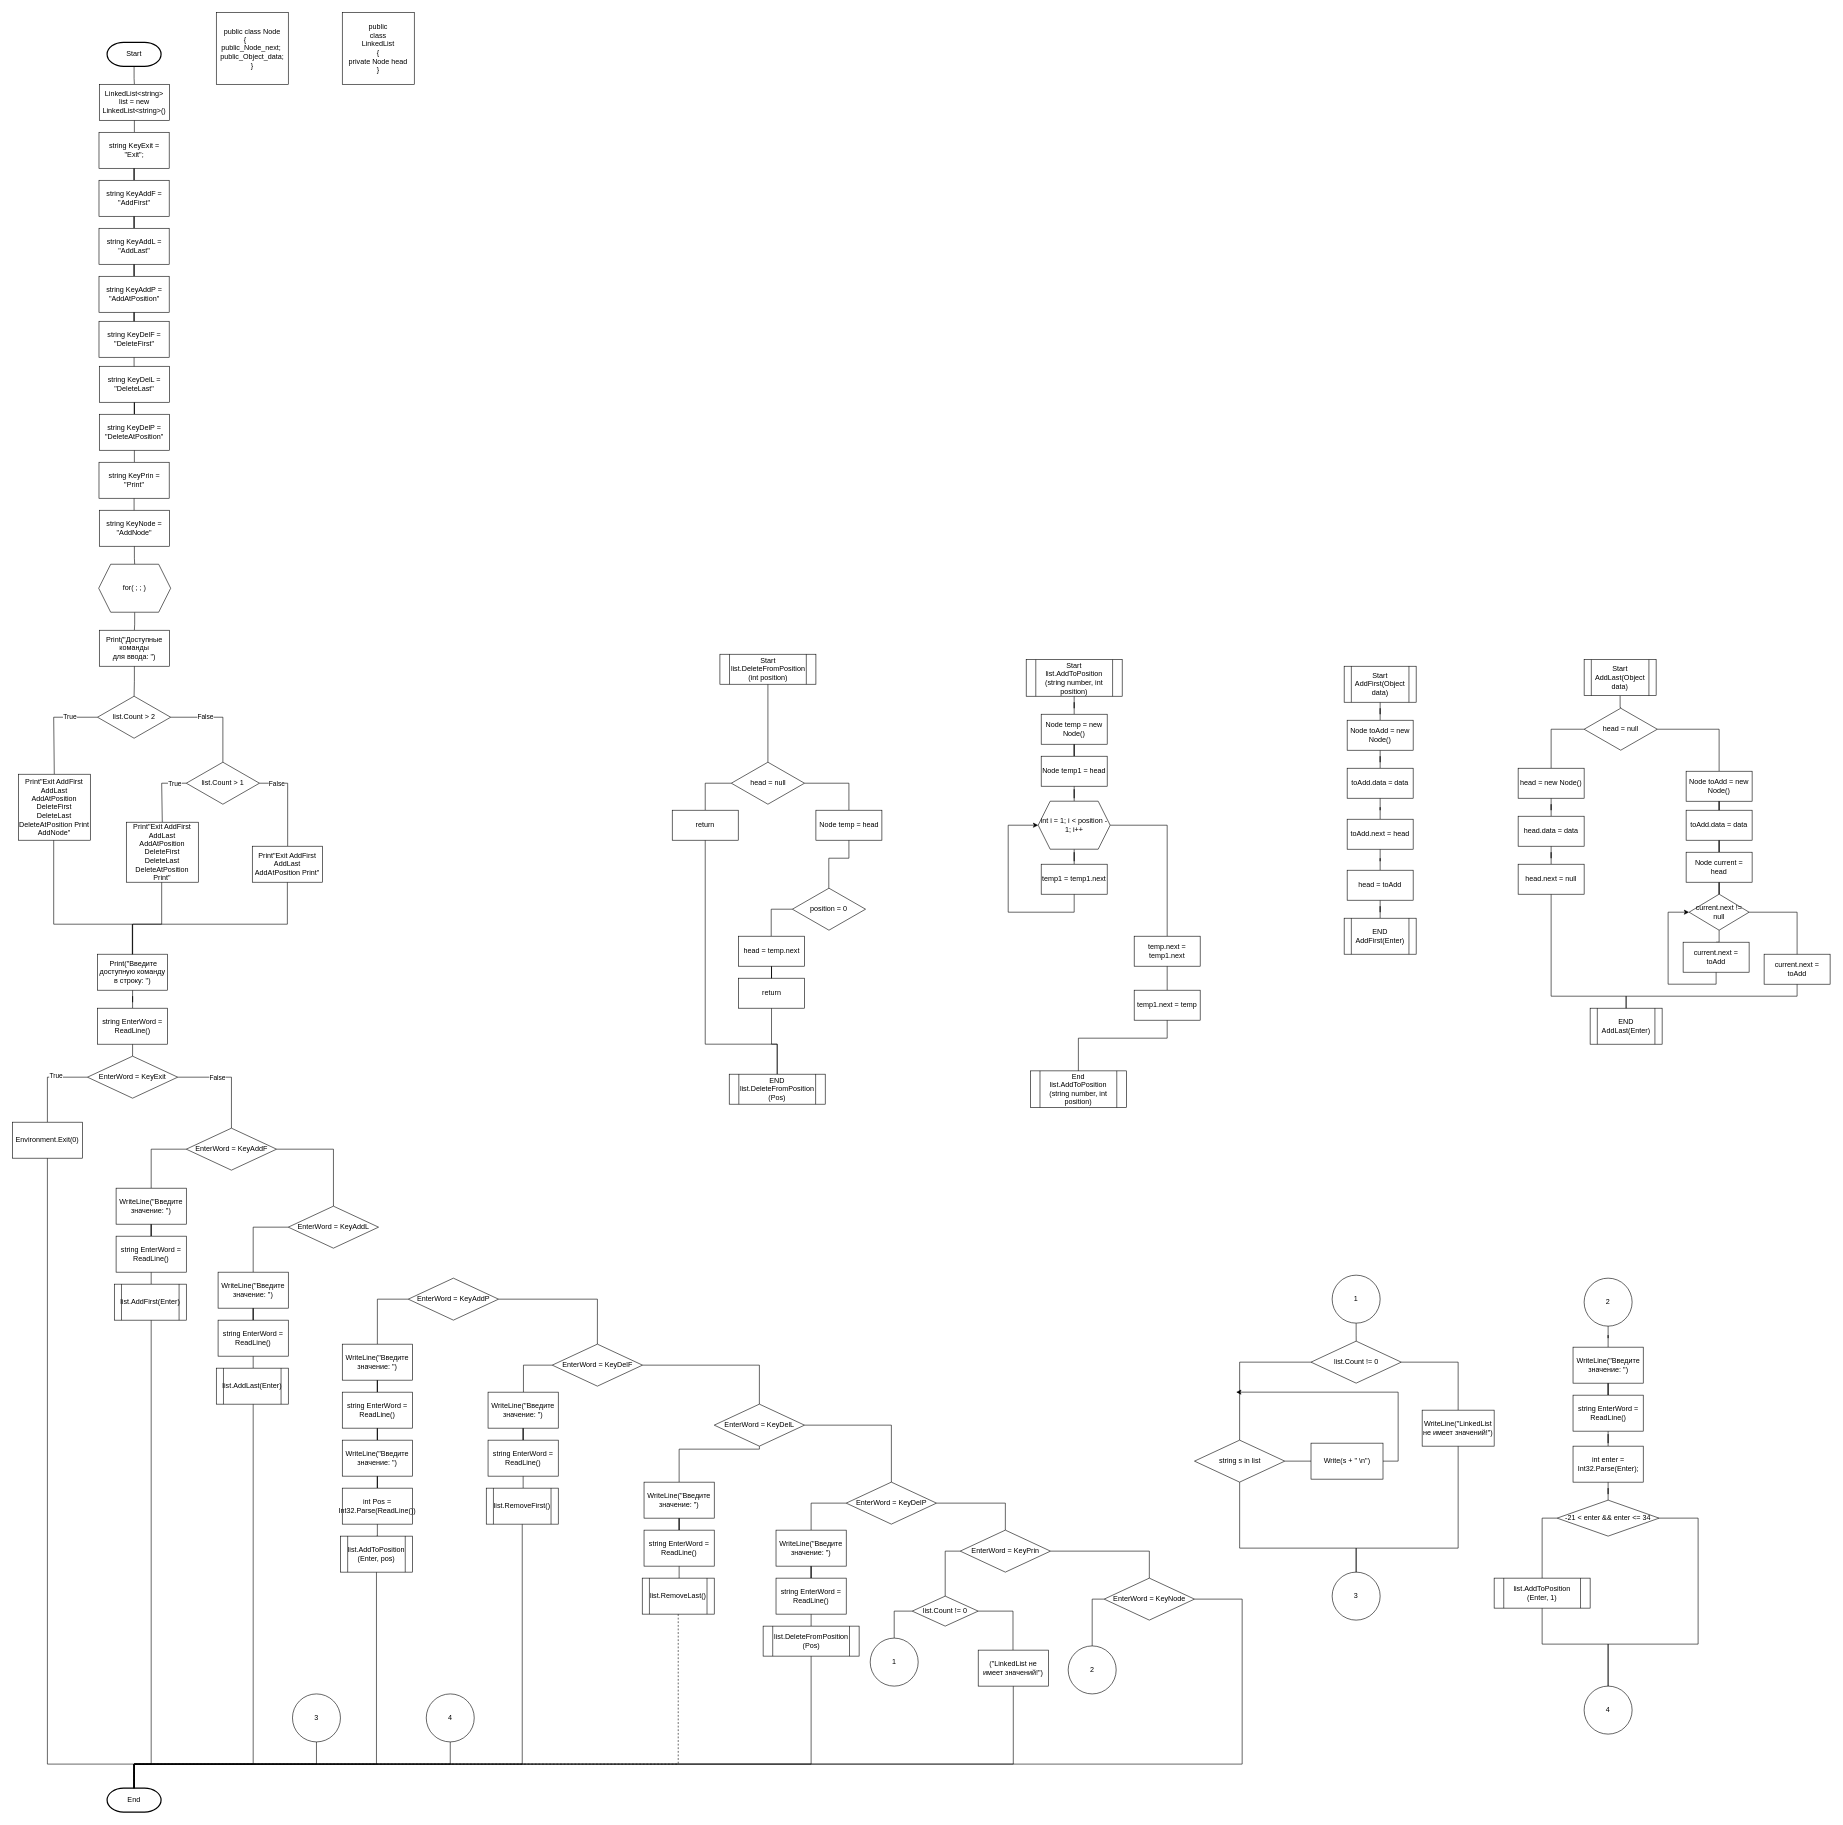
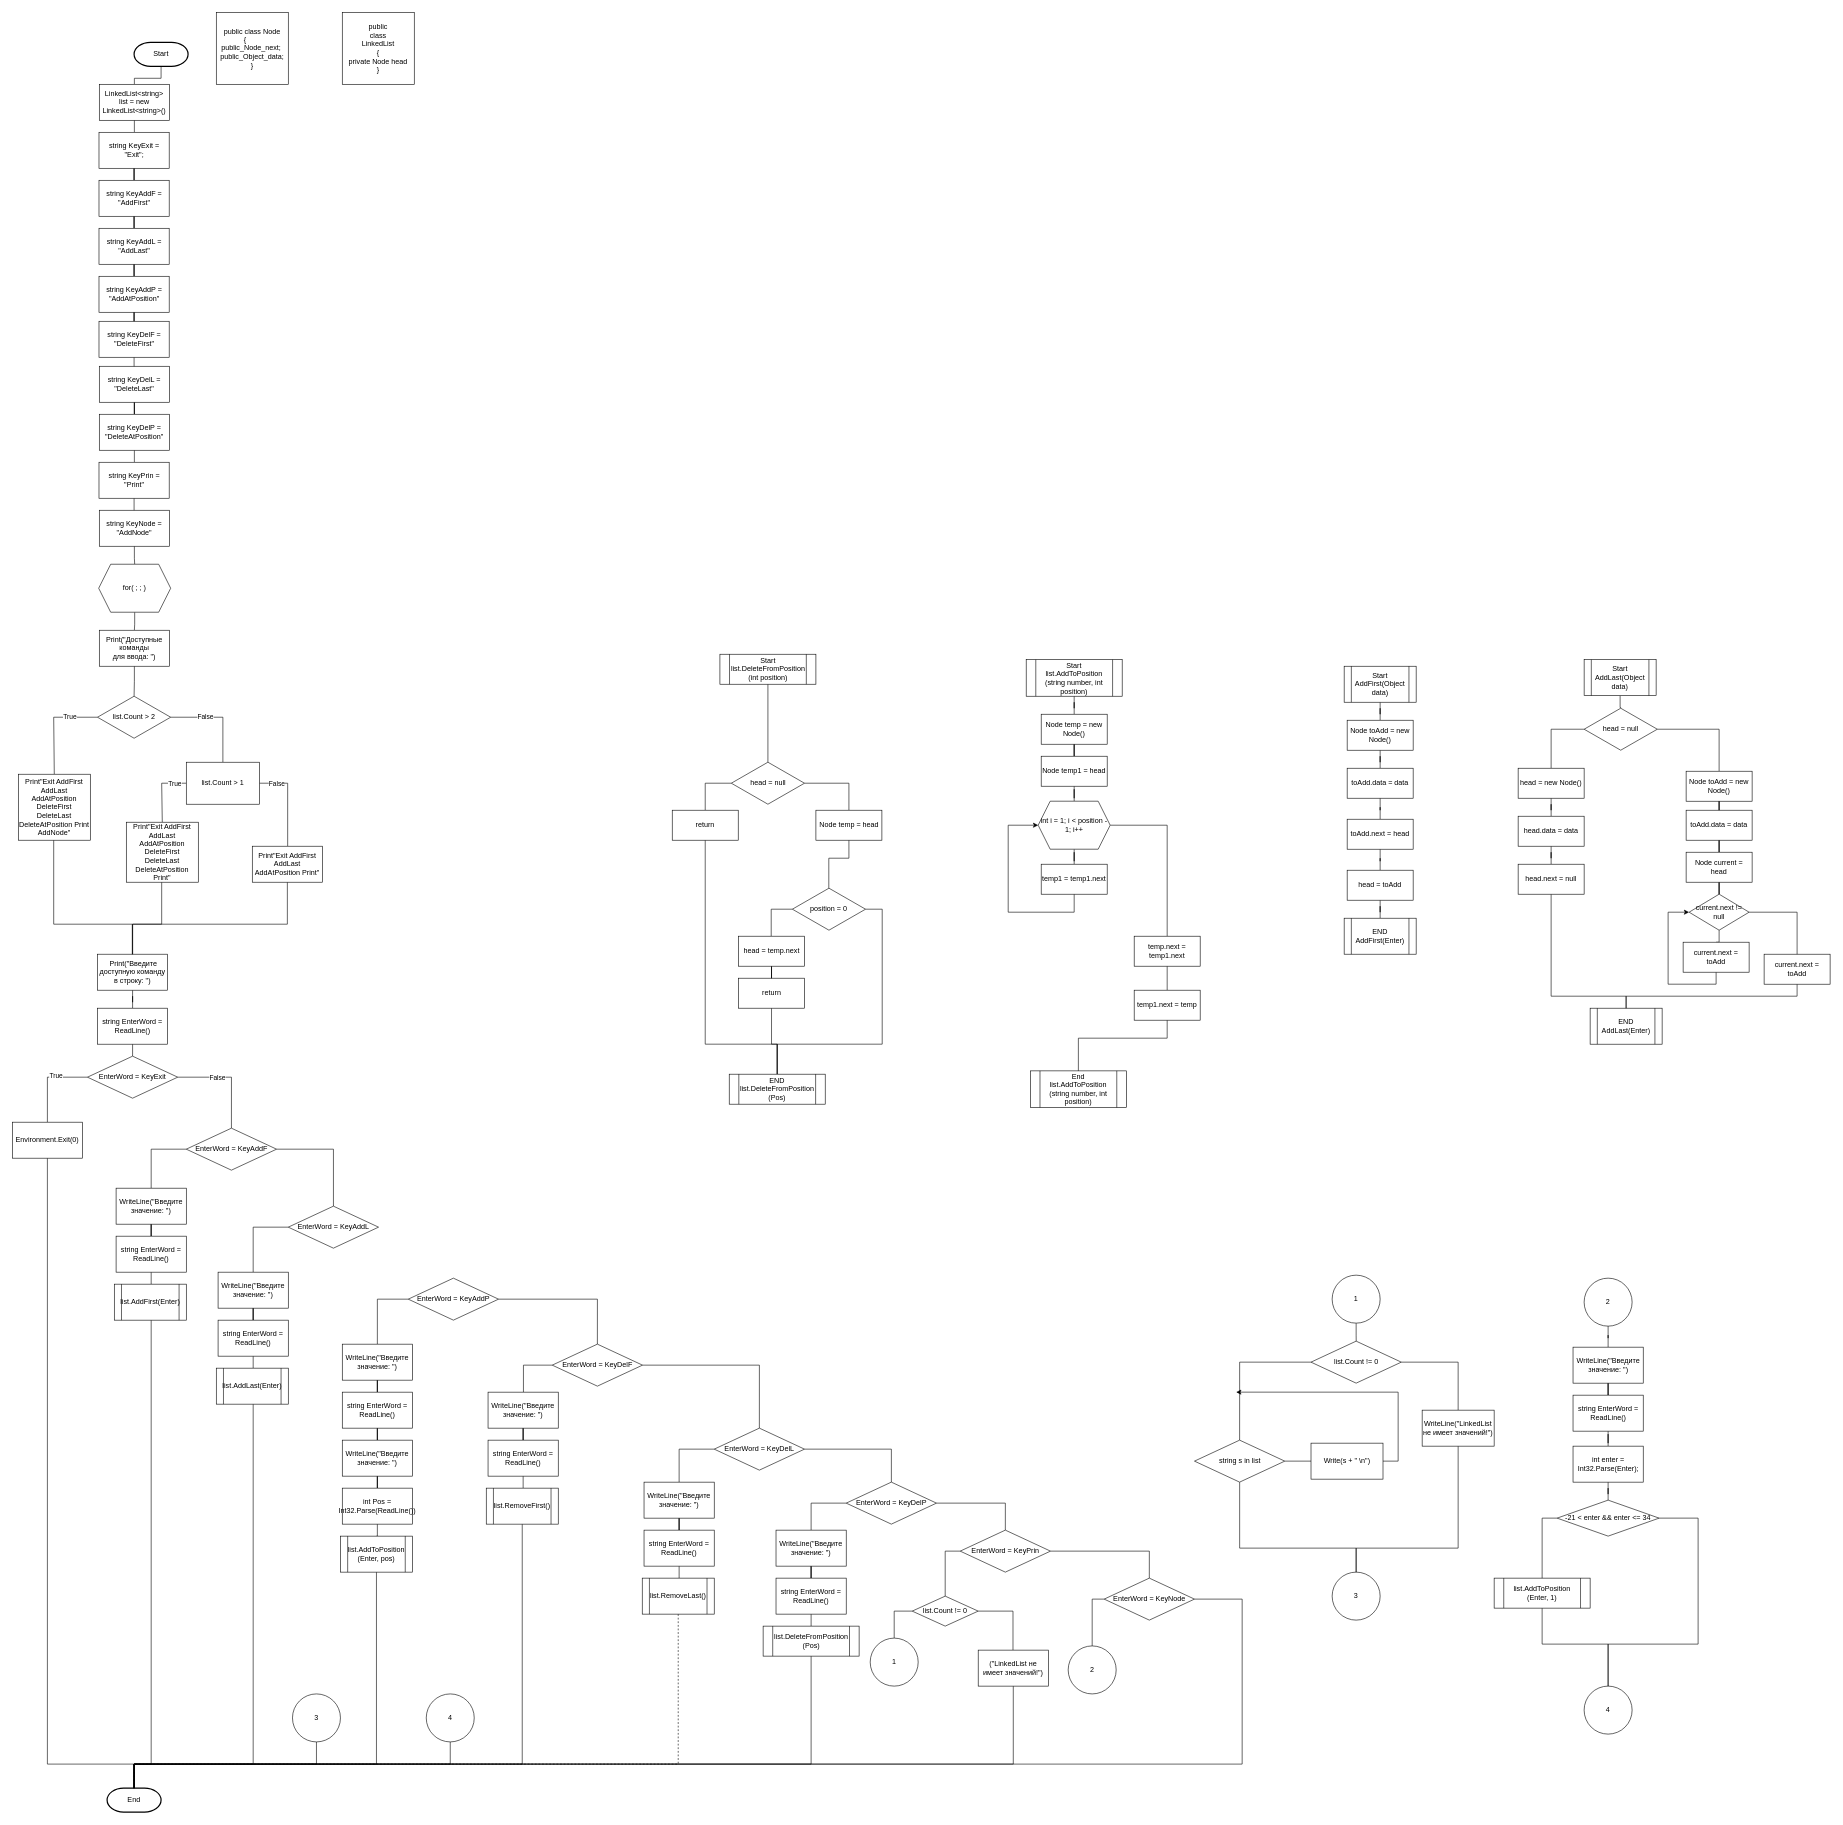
(134, 54) -> (161, 54)
(223, 783) -> (223, 783)
none -> (882, 1020)
(759, 1425) -> (759, 1449)
